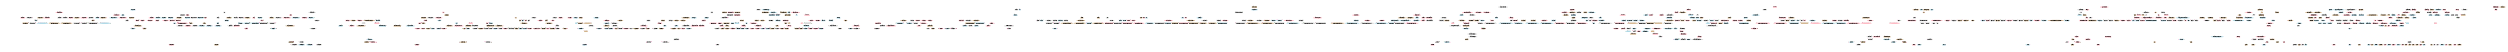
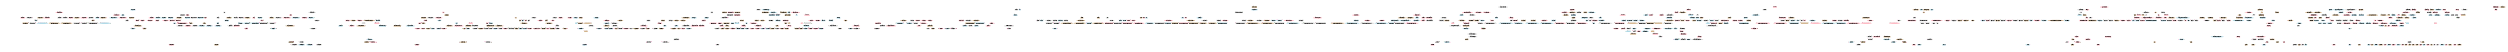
none -> (2428, 45)
